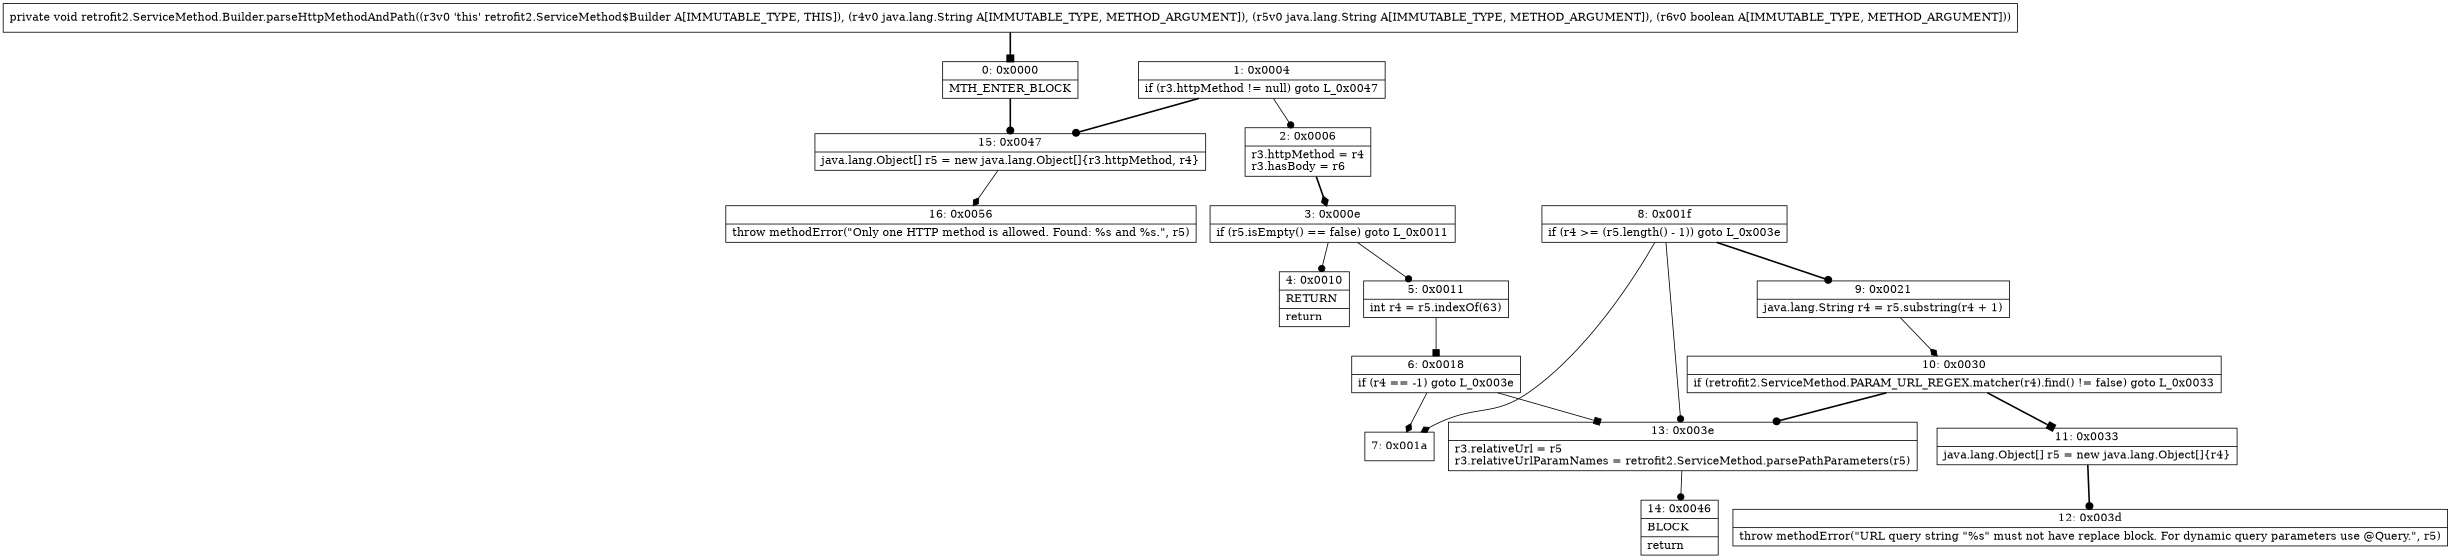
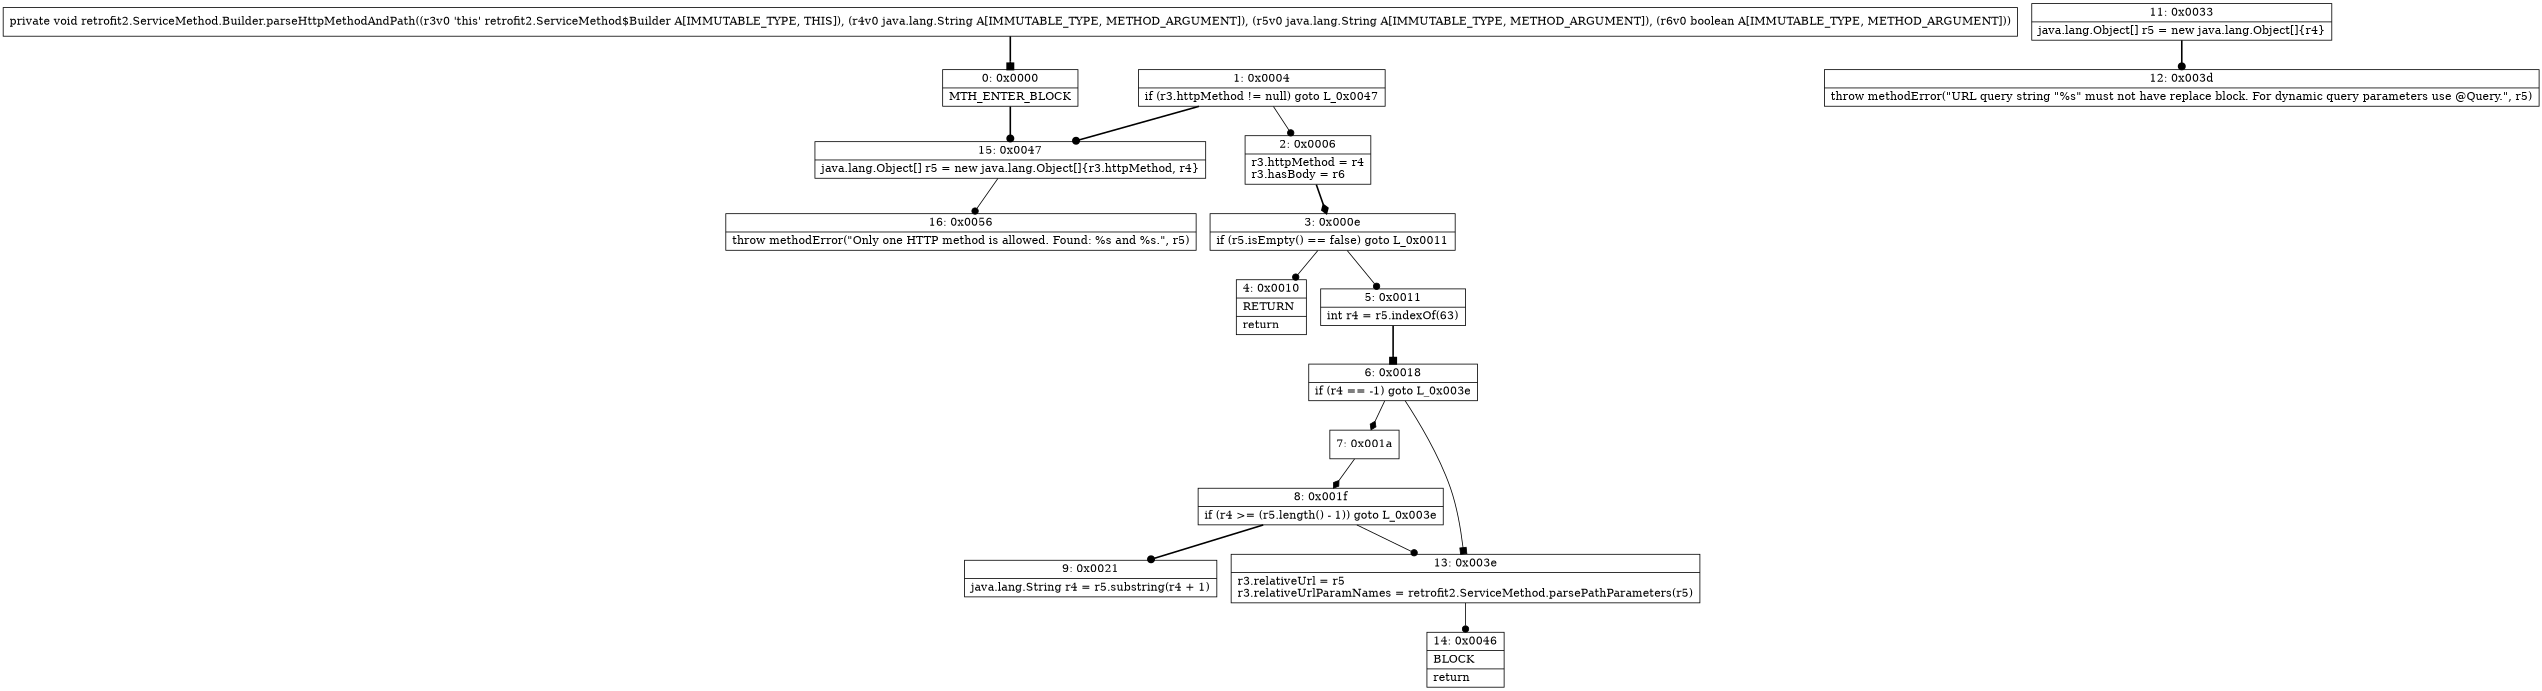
(988, 184) -> (987, 193)
(1436, 333) -> (1393, 341)
(1564, 363) -> (1347, 470)
(1954, 374) -> none
